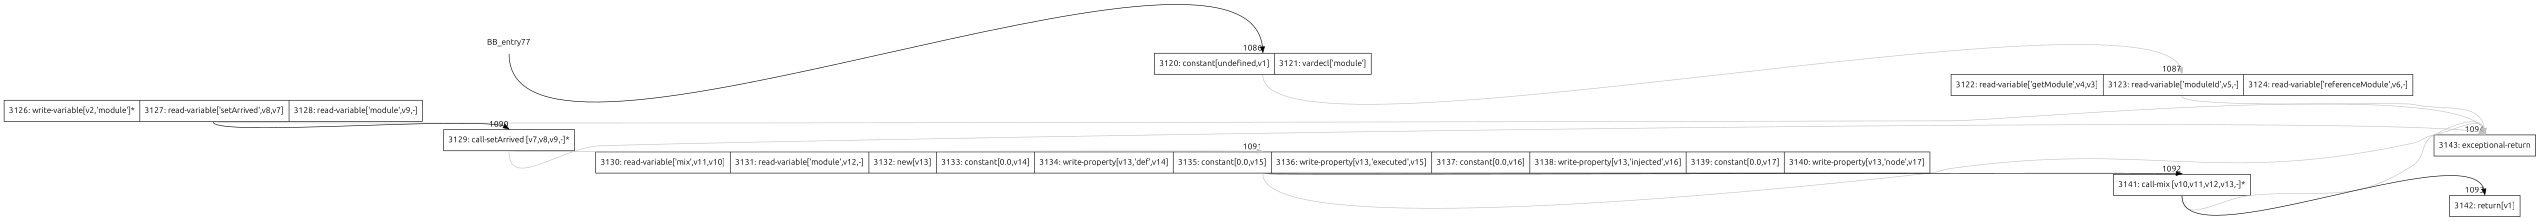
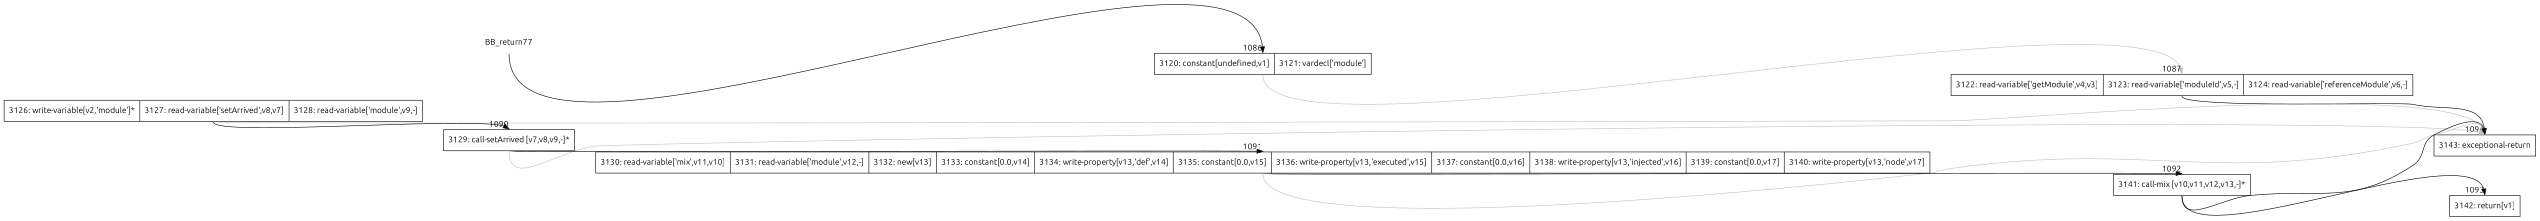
(509, 43) -> (509, 43)
(2408, 104) -> (2408, 104)
(883, 151) -> (883, 151)
(2324, 193) -> (2324, 193)
